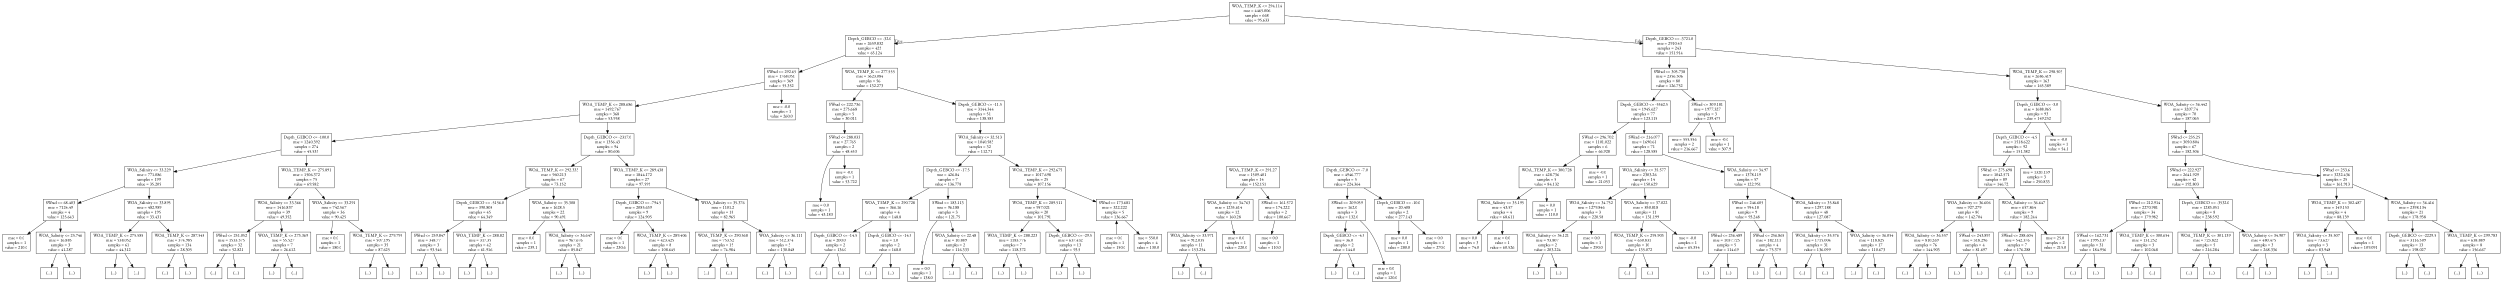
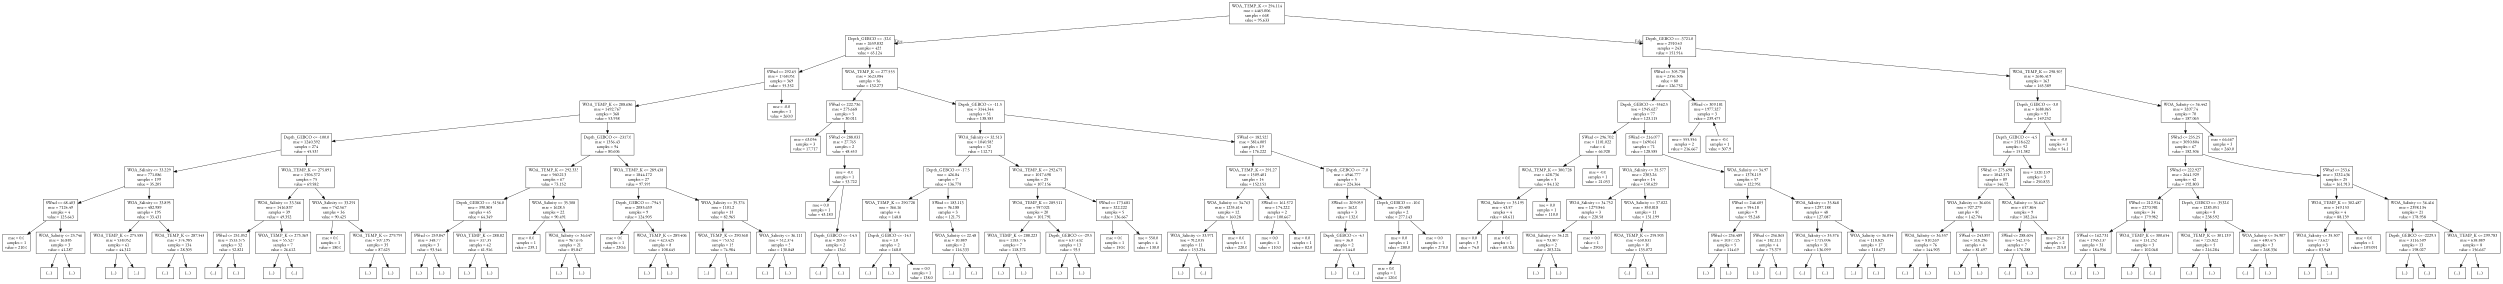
(1669, 79) -> (1669, 79)
(1711, 128) -> (1717, 131)
none -> (806, 144)
none -> (1253, 144)
(1598, 144) -> (1598, 144)
none -> (2223, 144)
(824, 176) -> (834, 192)
none -> (2166, 193)
(1757, 225) -> none
(864, 226) -> (840, 207)
(1117, 229) -> (1112, 226)
(926, 240) -> (906, 258)
(1375, 240) -> (1393, 256)
none -> (1302, 243)
(1435, 243) -> (1435, 243)
(1502, 243) -> (1502, 243)
(1592, 243) -> (1592, 243)
(1687, 243) -> none
(2093, 243) -> (2093, 243)
